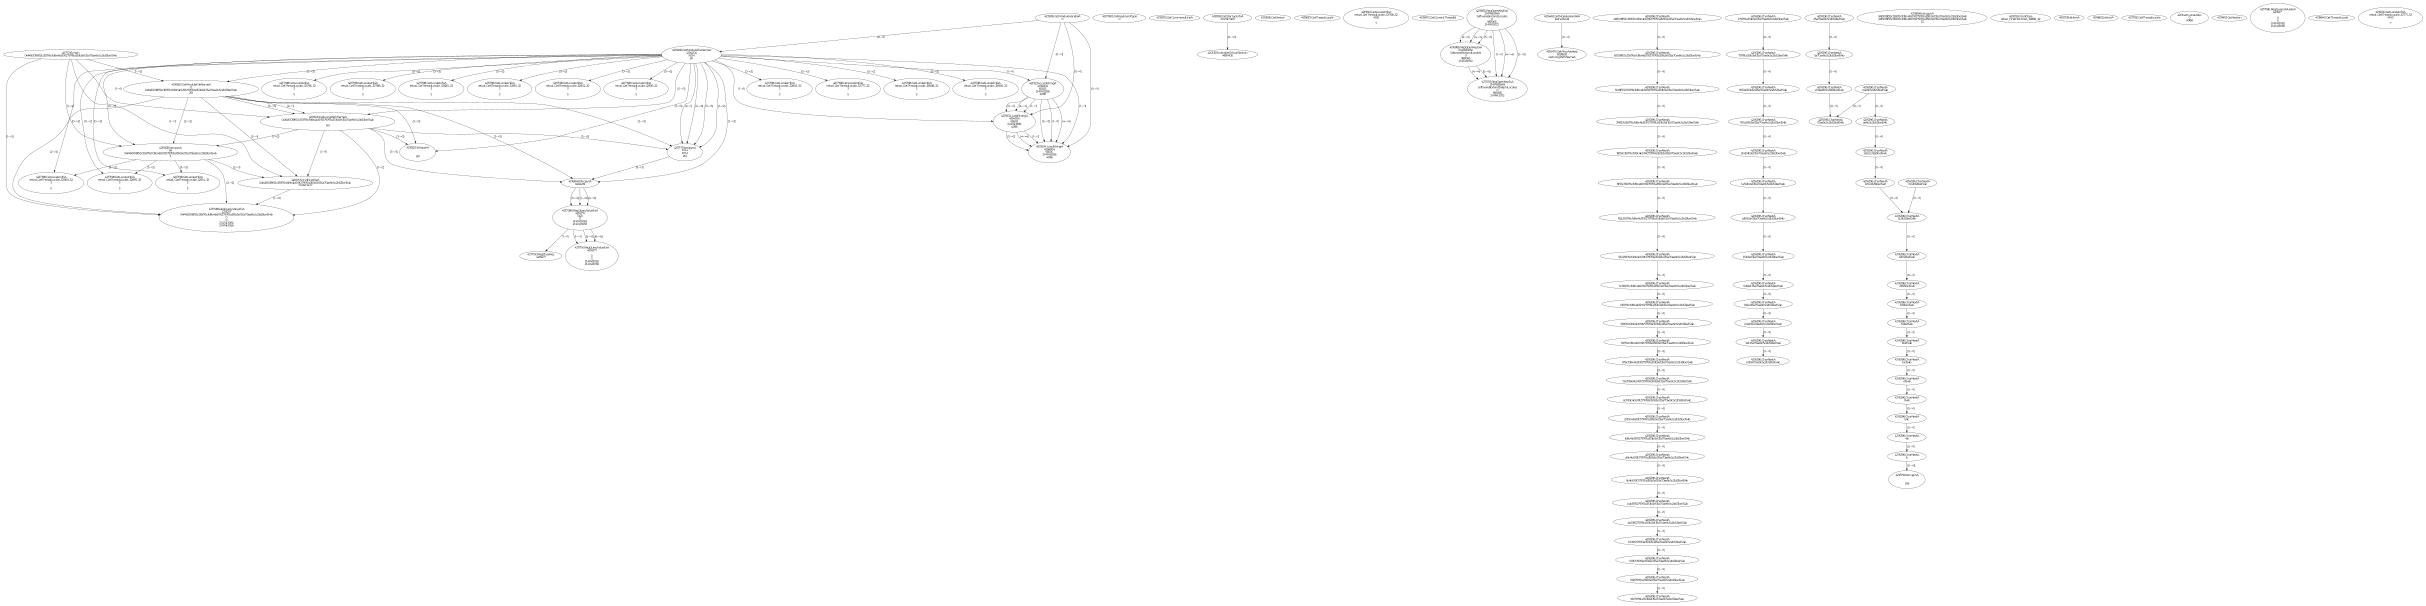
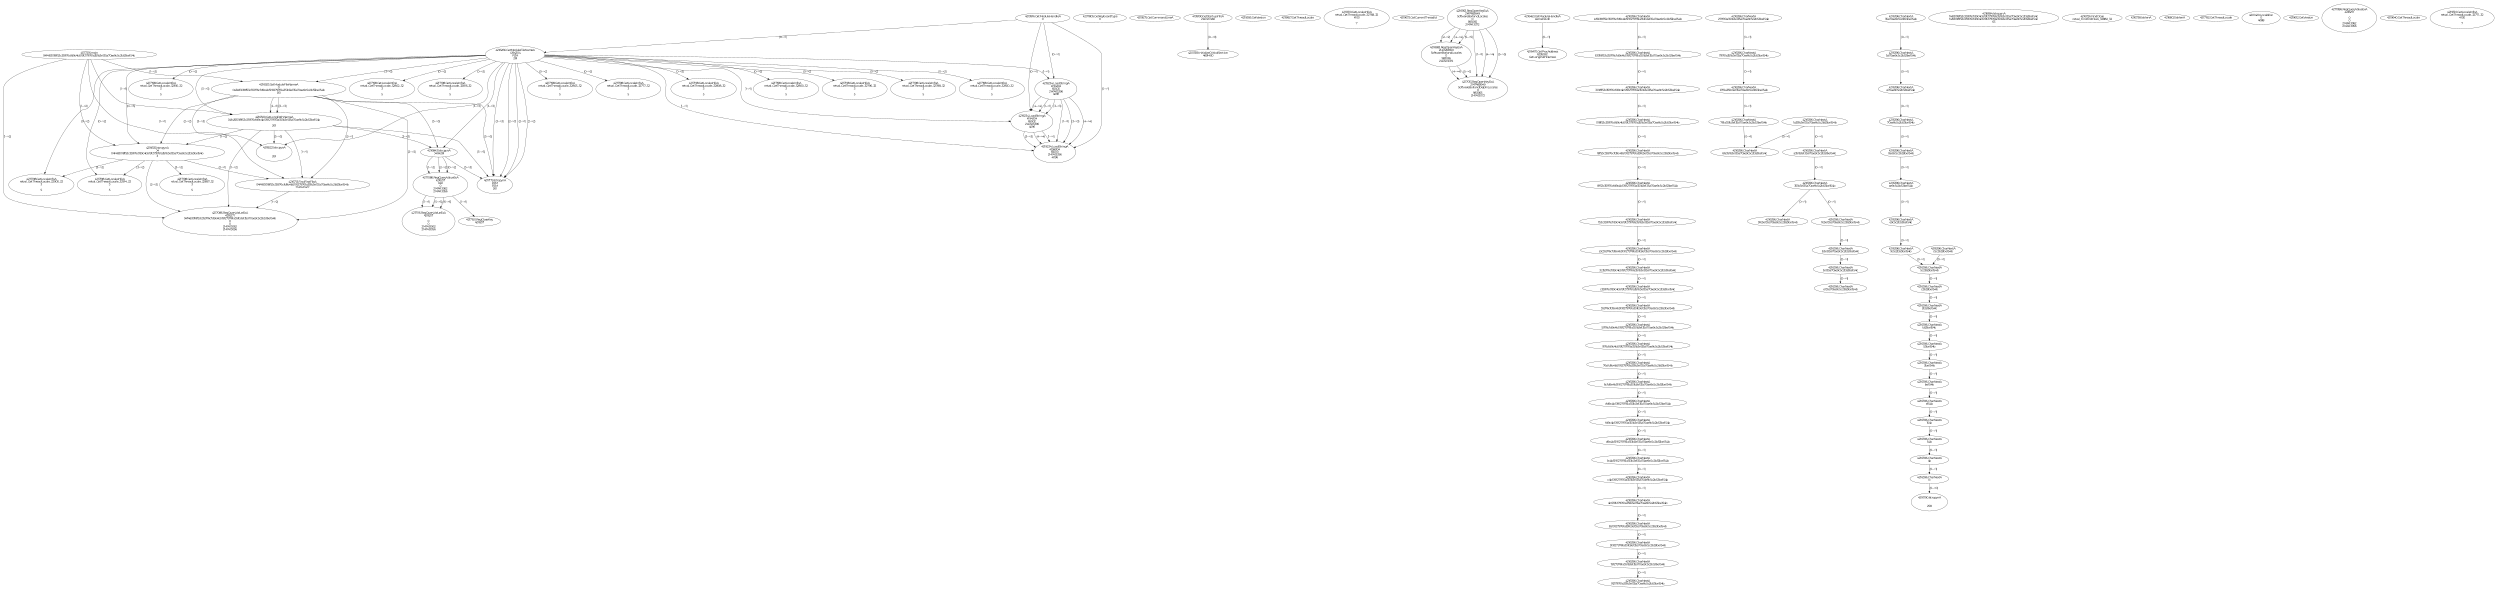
(325, 59) -> none
(1854, 105) -> (1901, 136)
(1763, 167) -> (1781, 137)
(632, 168) -> (462, 168)
(1763, 293) -> (1827, 202)
